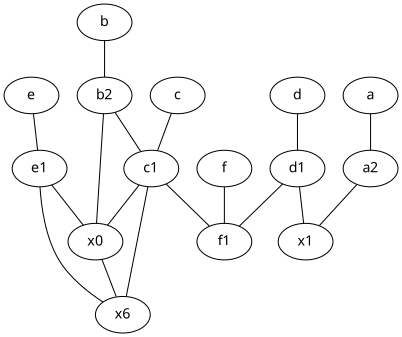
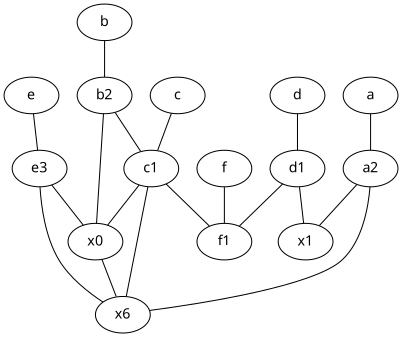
(40, 169) -> (40, 169)
none -> (287, 284)
